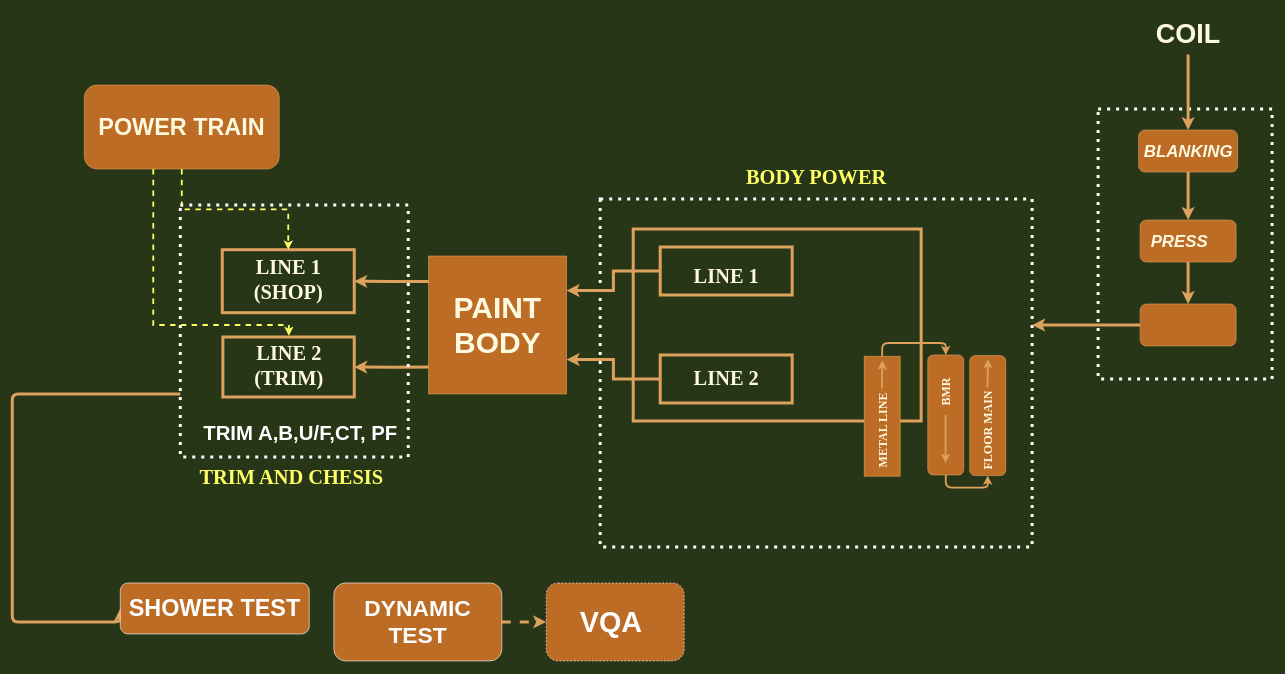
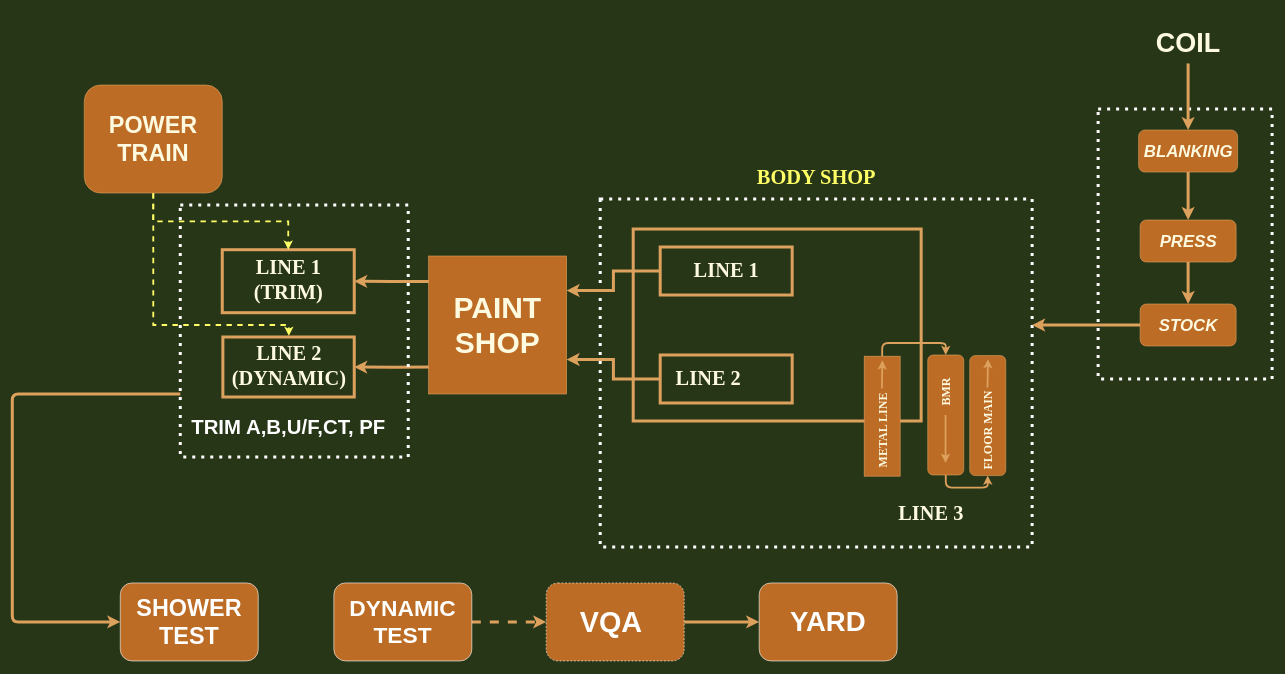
(1188, 33) -> (1188, 42)
(182, 127) -> (153, 139)
(817, 178) -> (817, 178)
(1179, 241) -> (1188, 241)
(726, 277) -> (726, 271)
(289, 280) -> (289, 280)
(498, 325) -> (498, 325)
none -> (1188, 325)
(289, 366) -> (289, 366)
(726, 379) -> (708, 379)
(300, 430) -> (288, 424)
(291, 478) -> none
none -> (931, 514)
(215, 608) -> (189, 622)
(418, 622) -> (403, 622)
none -> (718, 622)
none -> (828, 622)
